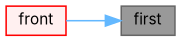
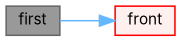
(86, 21) -> (80, 21)
